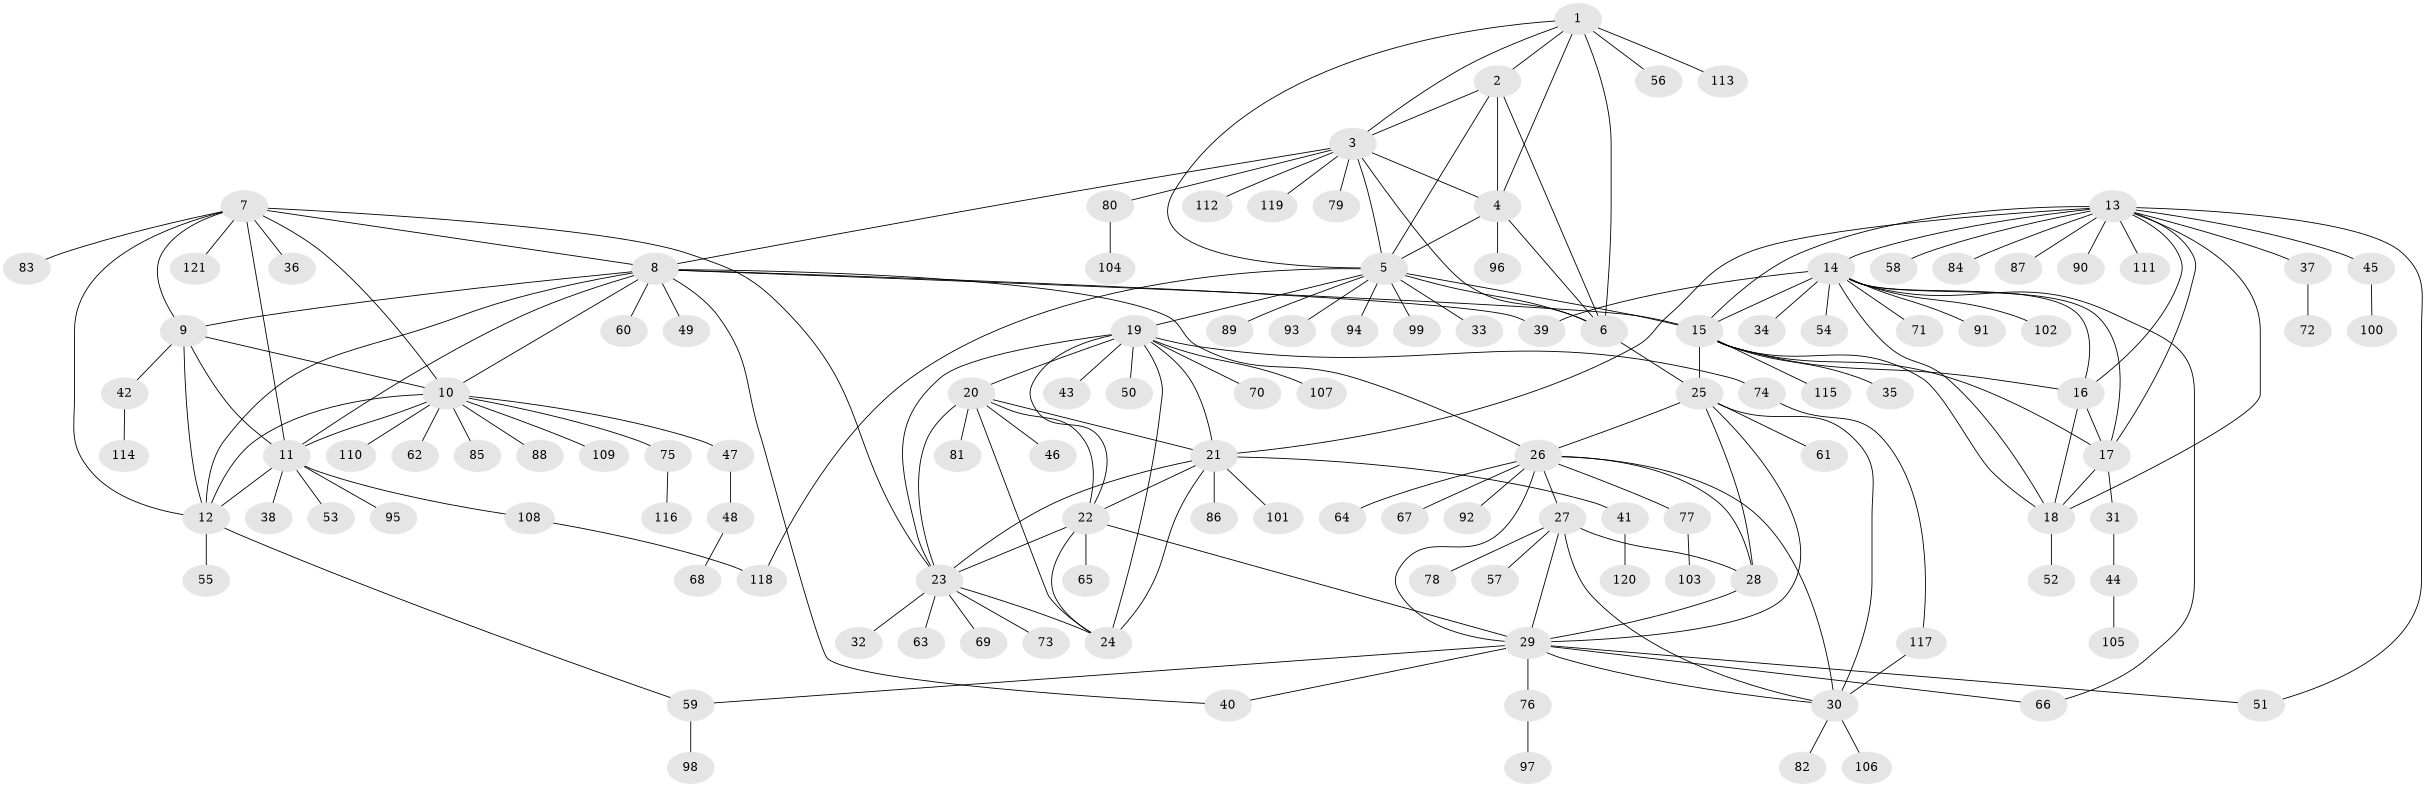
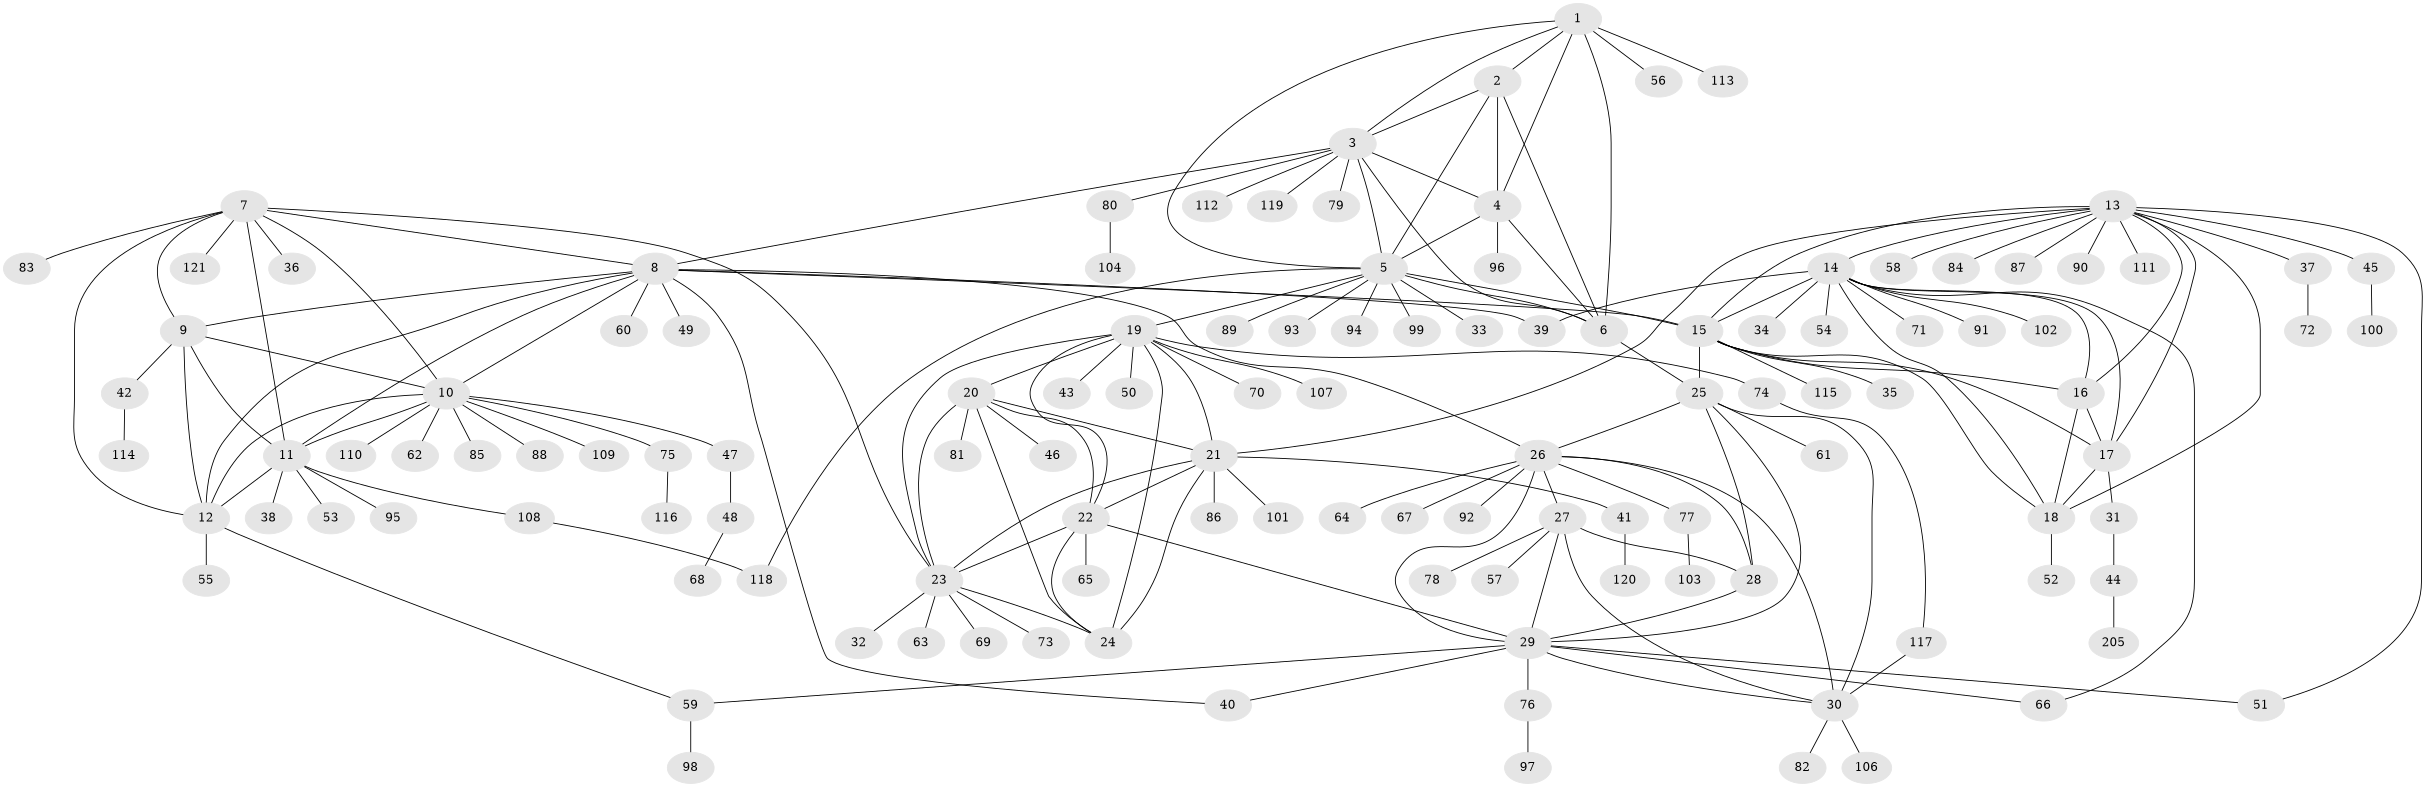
(2114, 643) -> (2114, 643)
